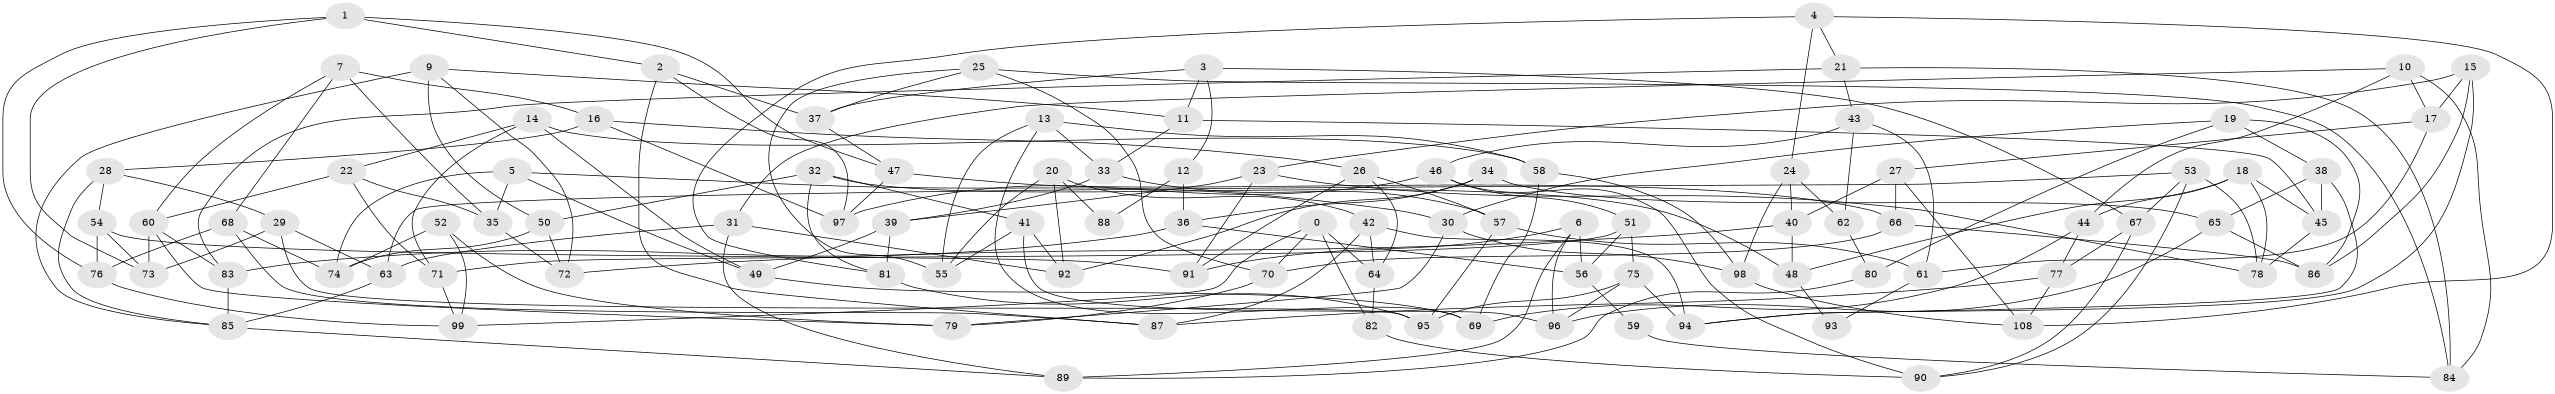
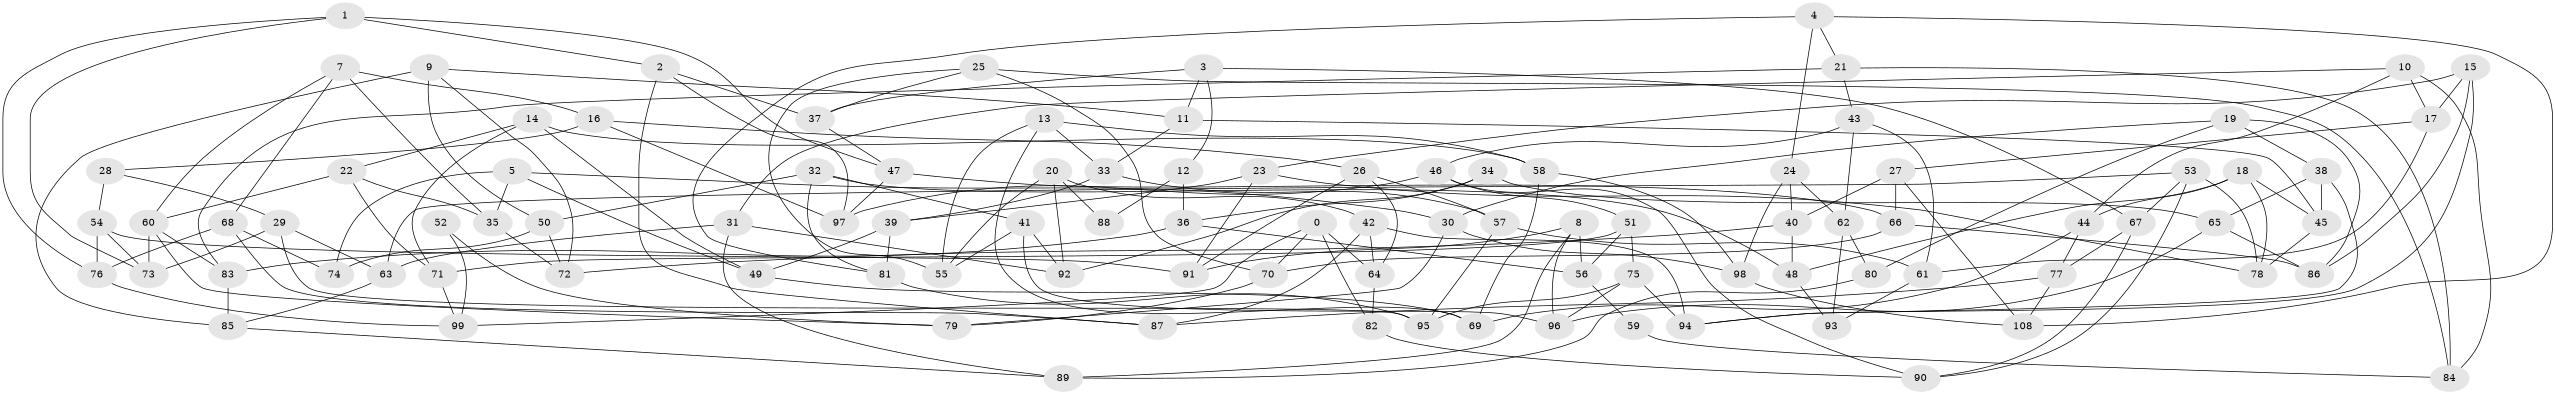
(1579, 223) -> (1579, 223)
(405, 241) -> none
none -> (1838, 275)
(81, 296) -> none
